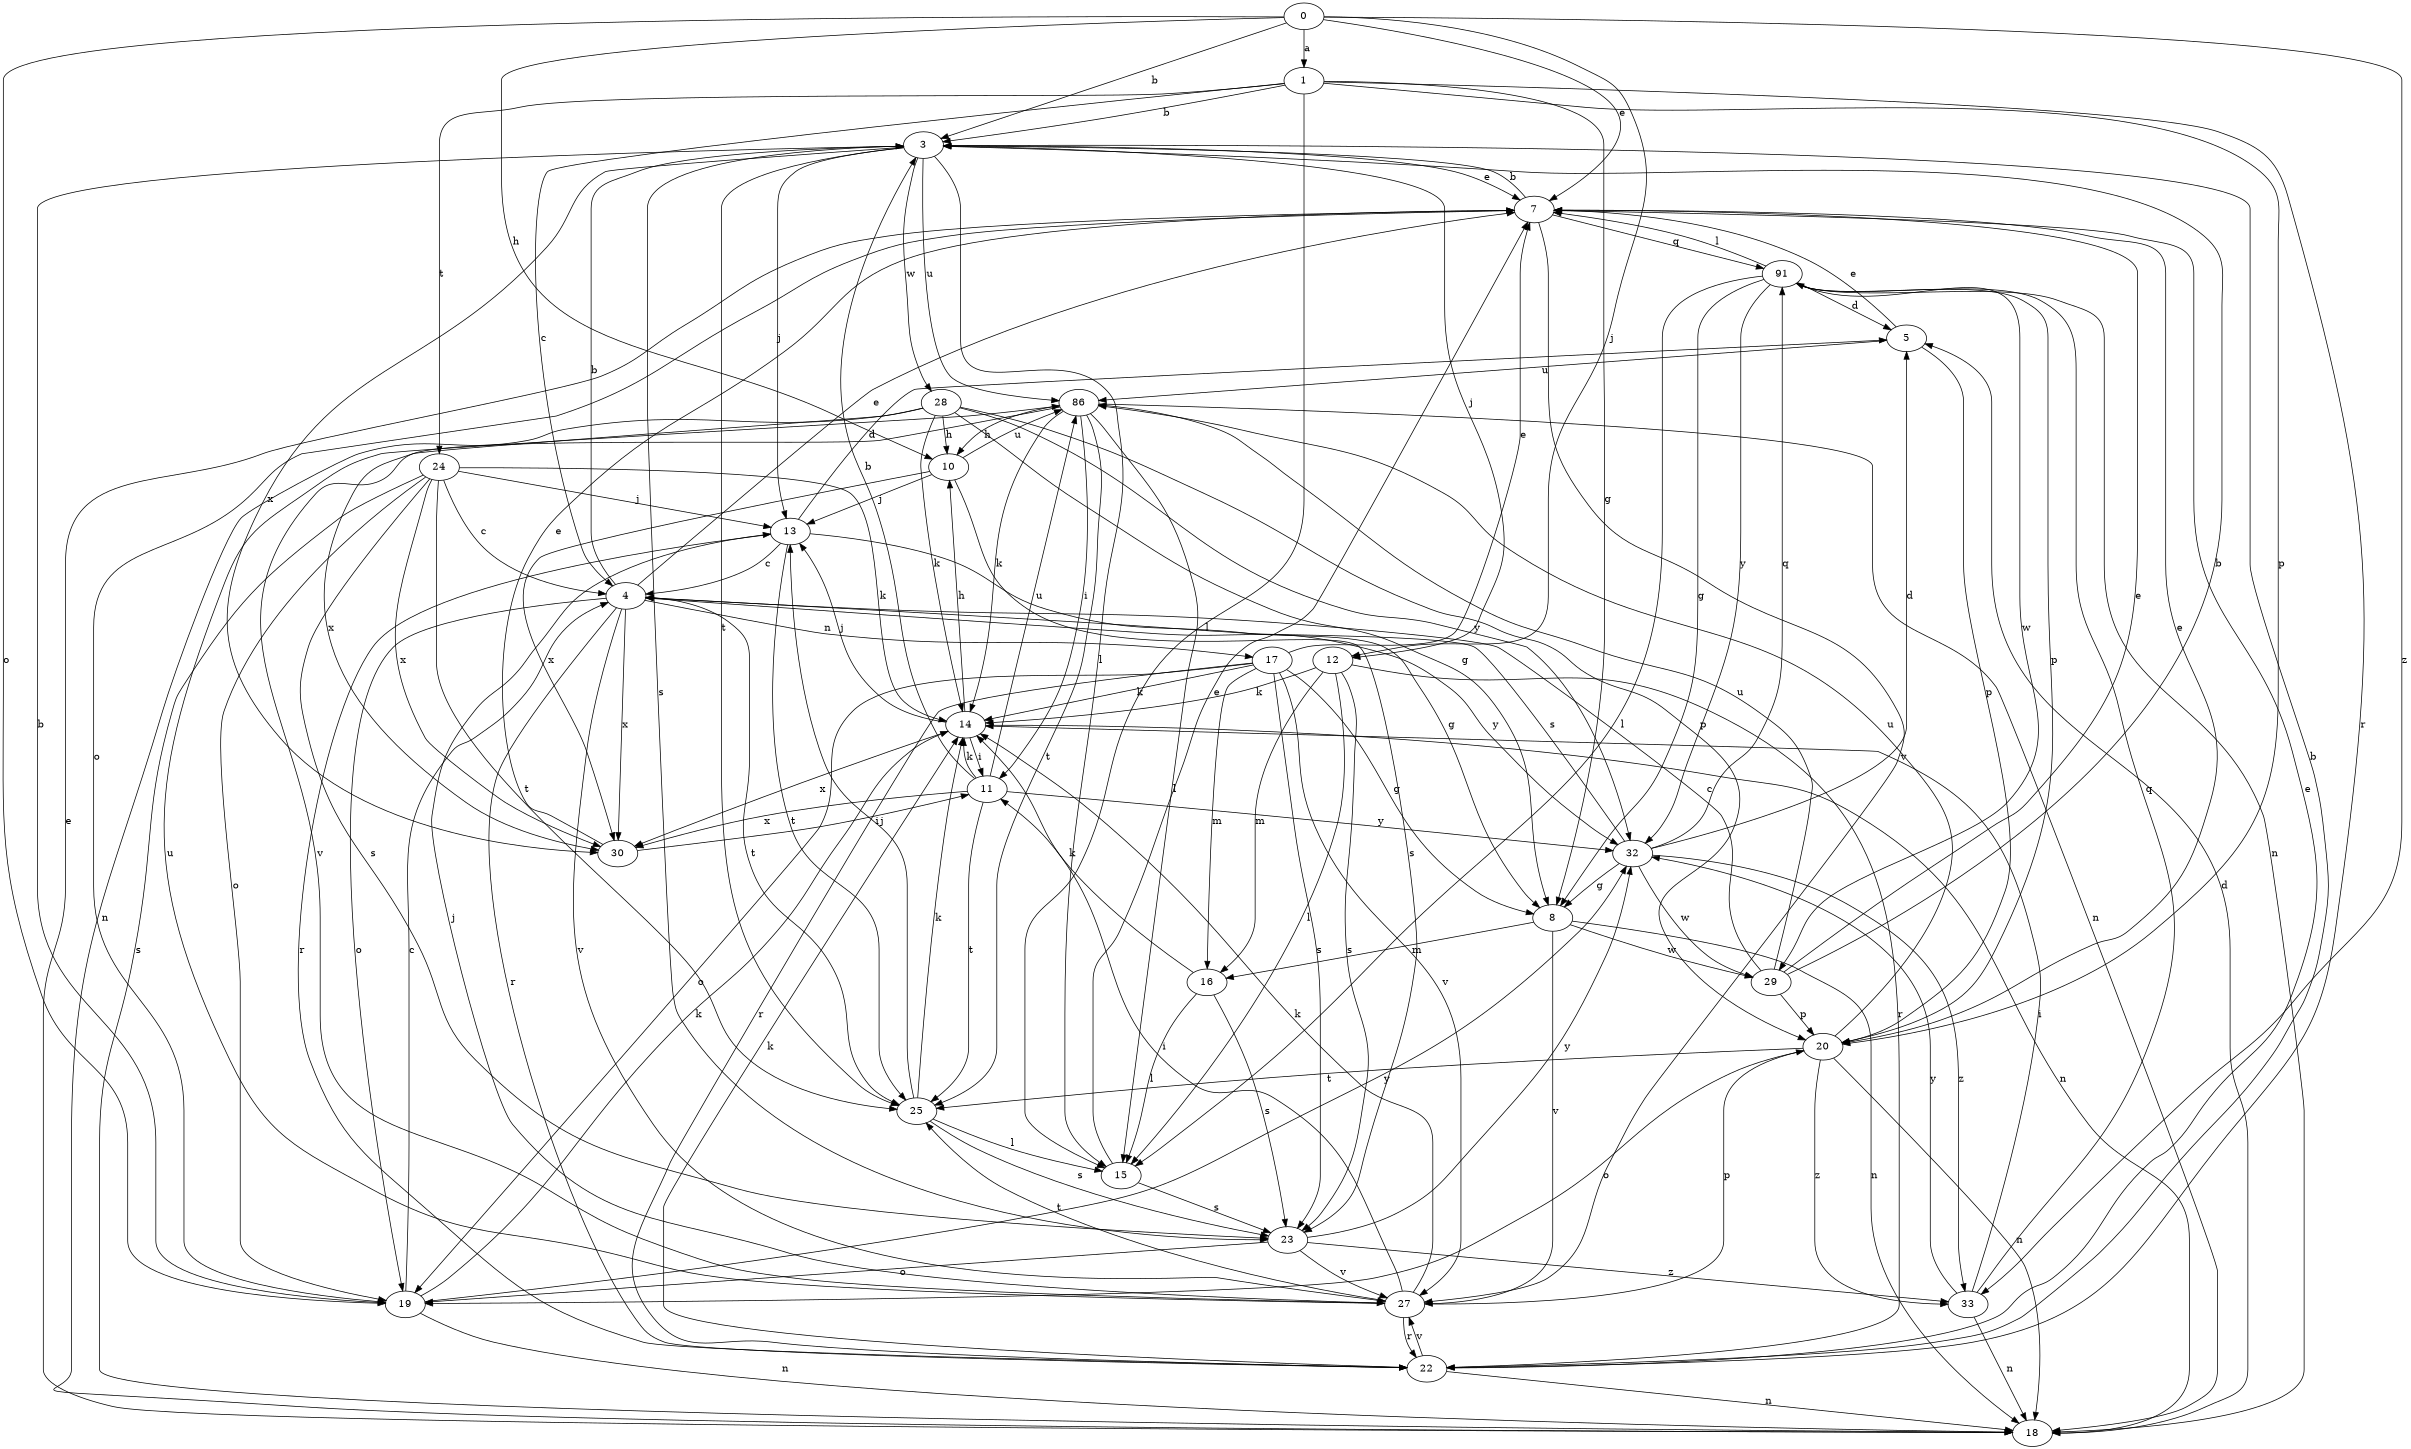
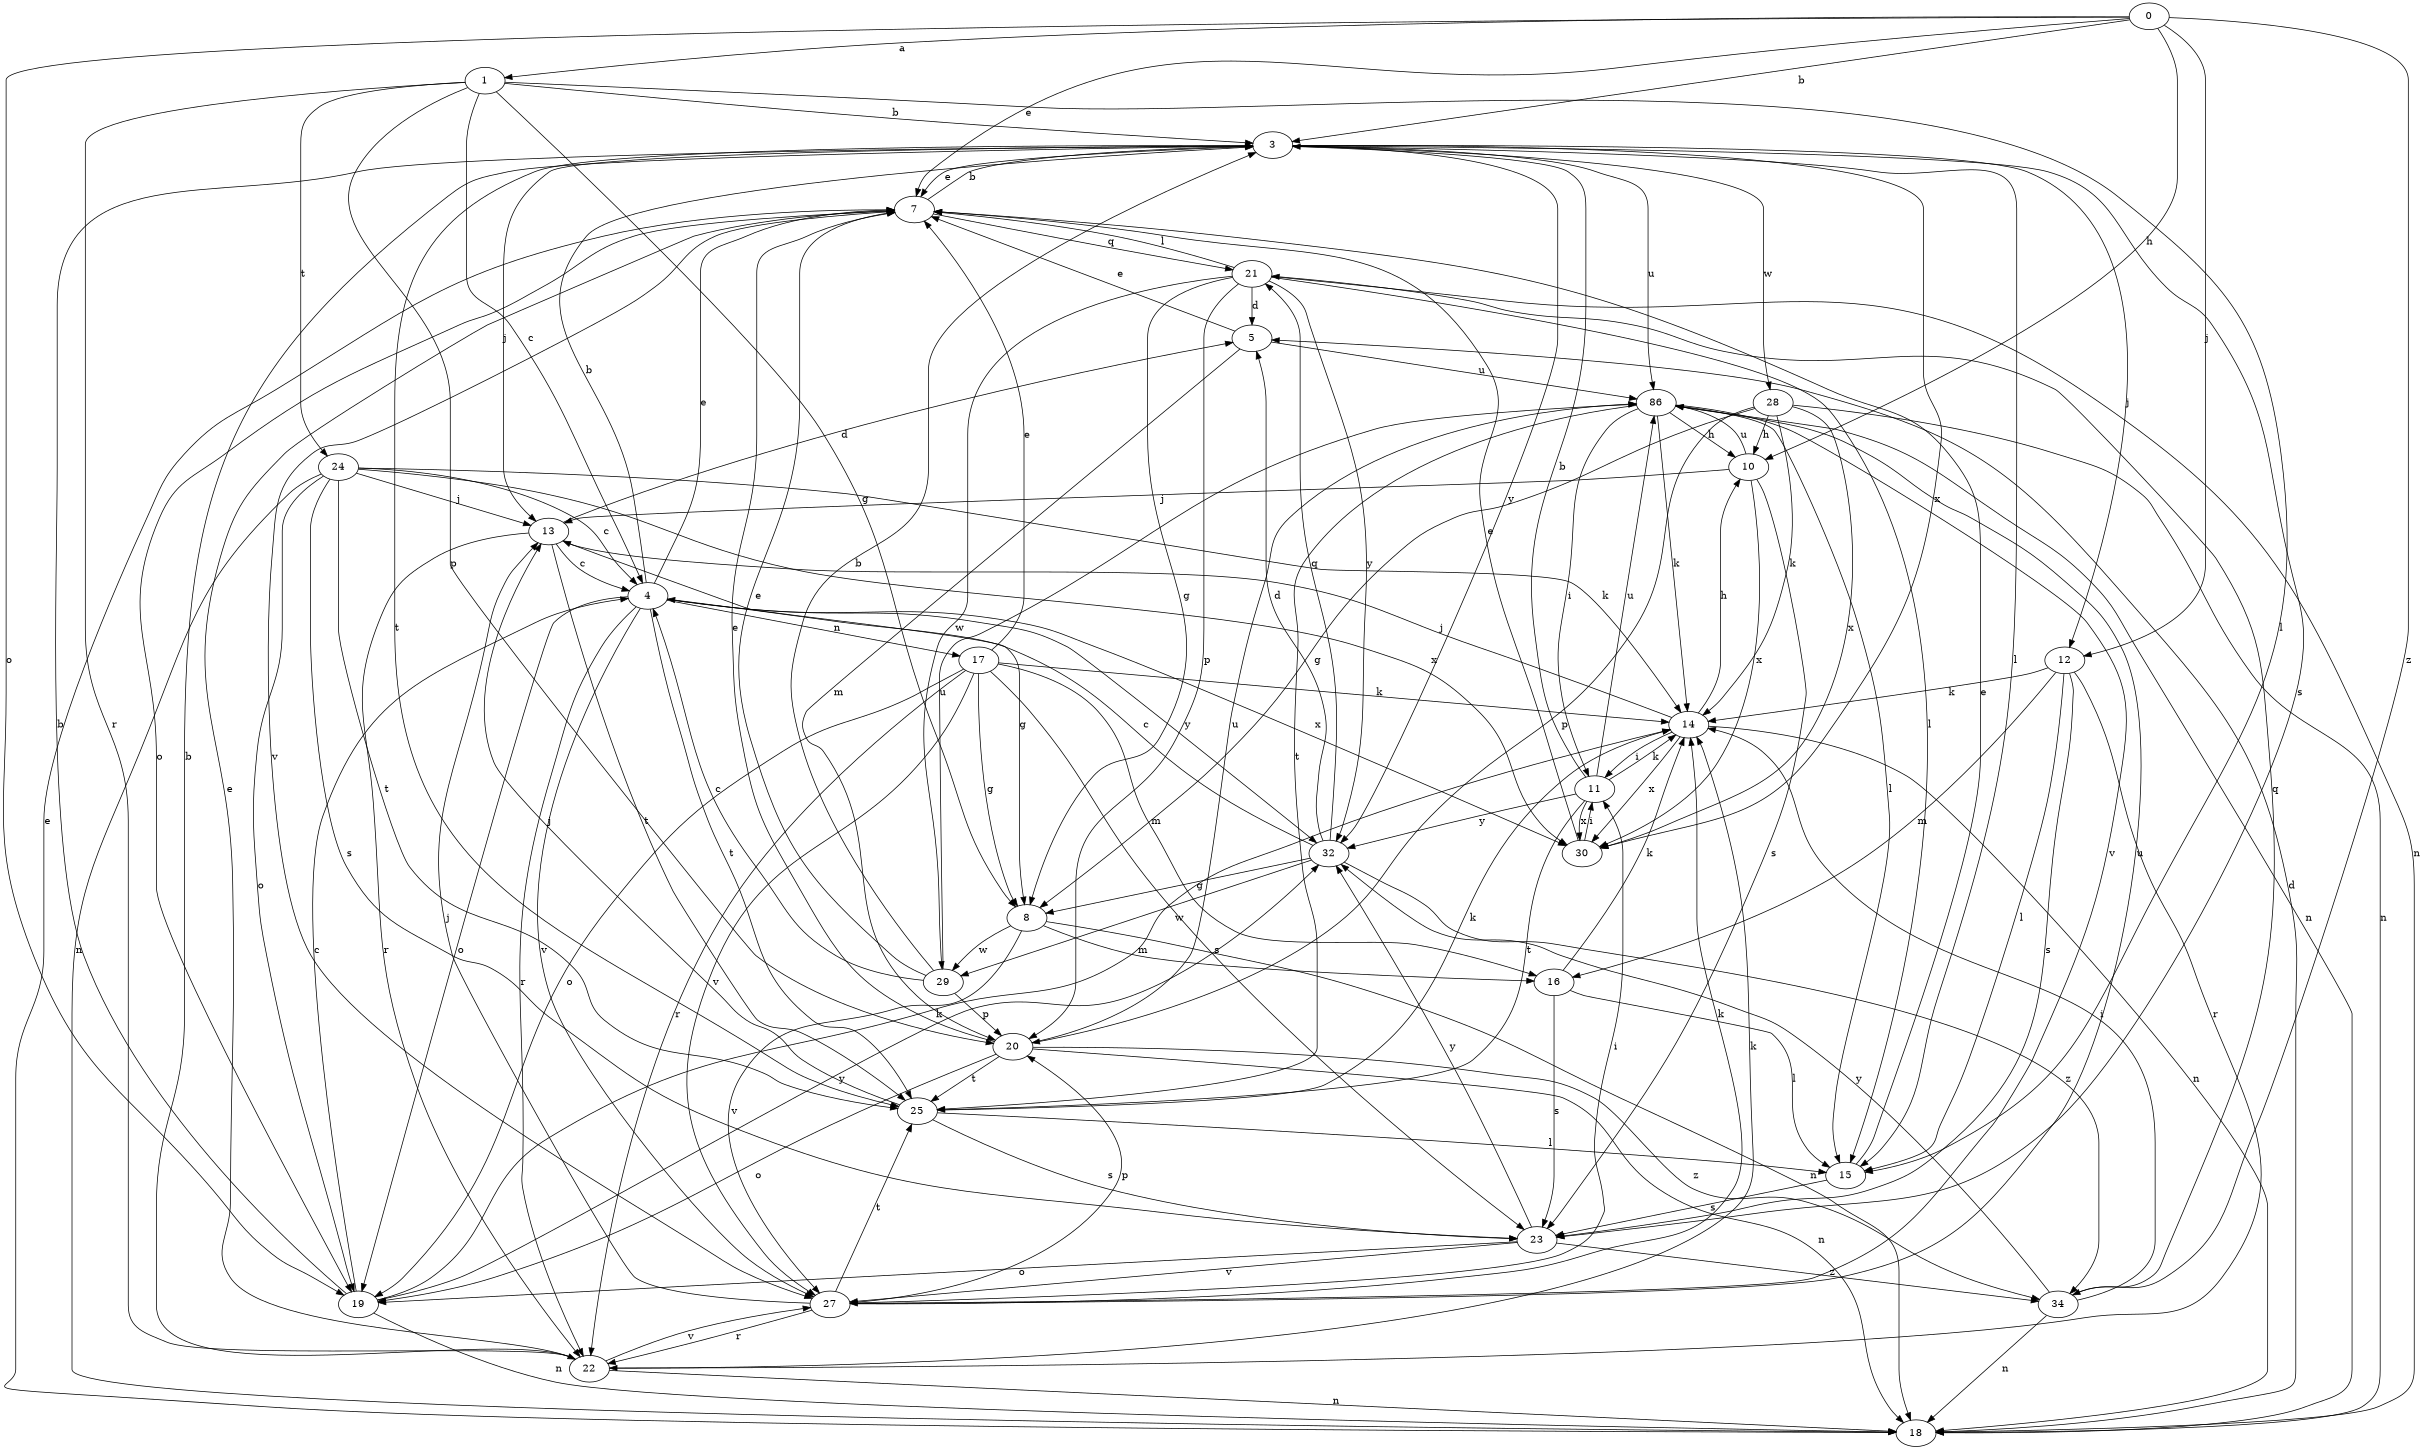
(1782, 274) -> (1252, 274)
(1328, 603) -> (1541, 402)
(1989, 693) -> (839, 693)
(1553, 725) -> (1146, 725)
(139, 950) -> (79, 950)
(1968, 1304) -> (2058, 1304)
